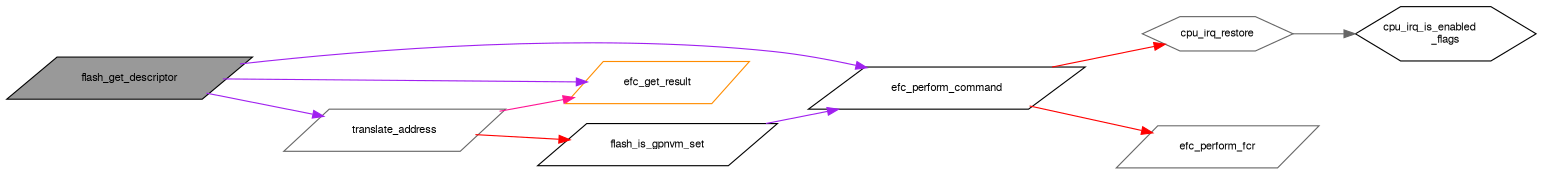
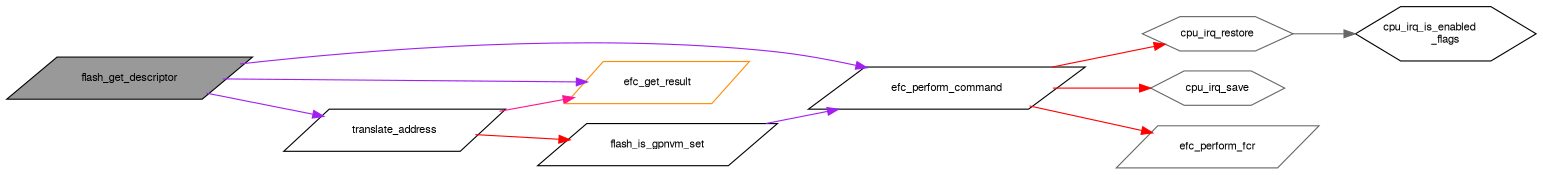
none -> (1218, 88)
(395, 130) -> (395, 130)
